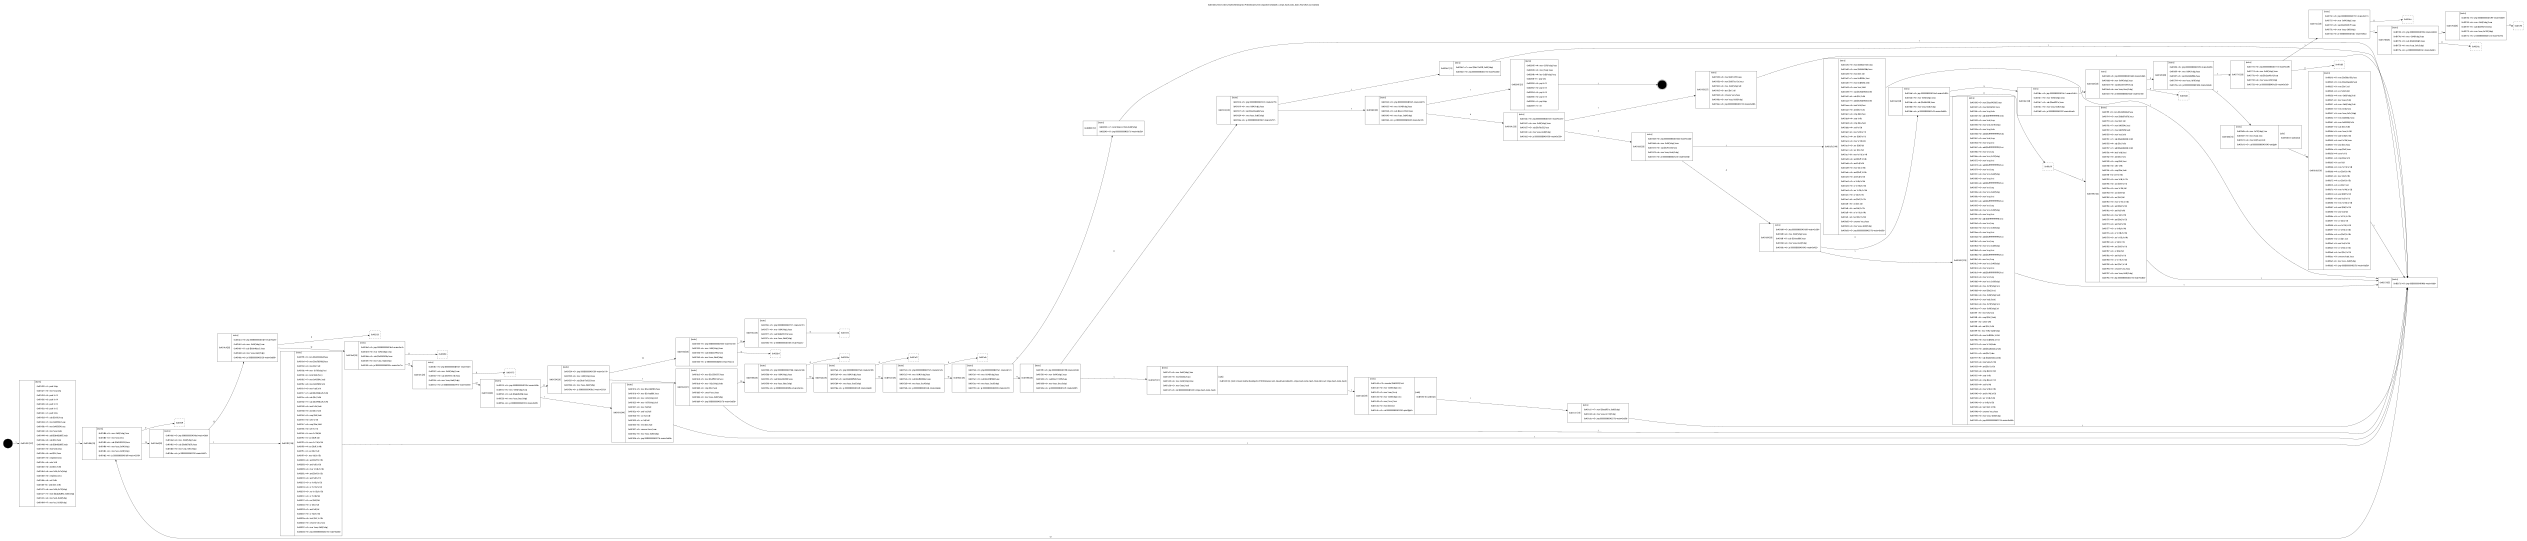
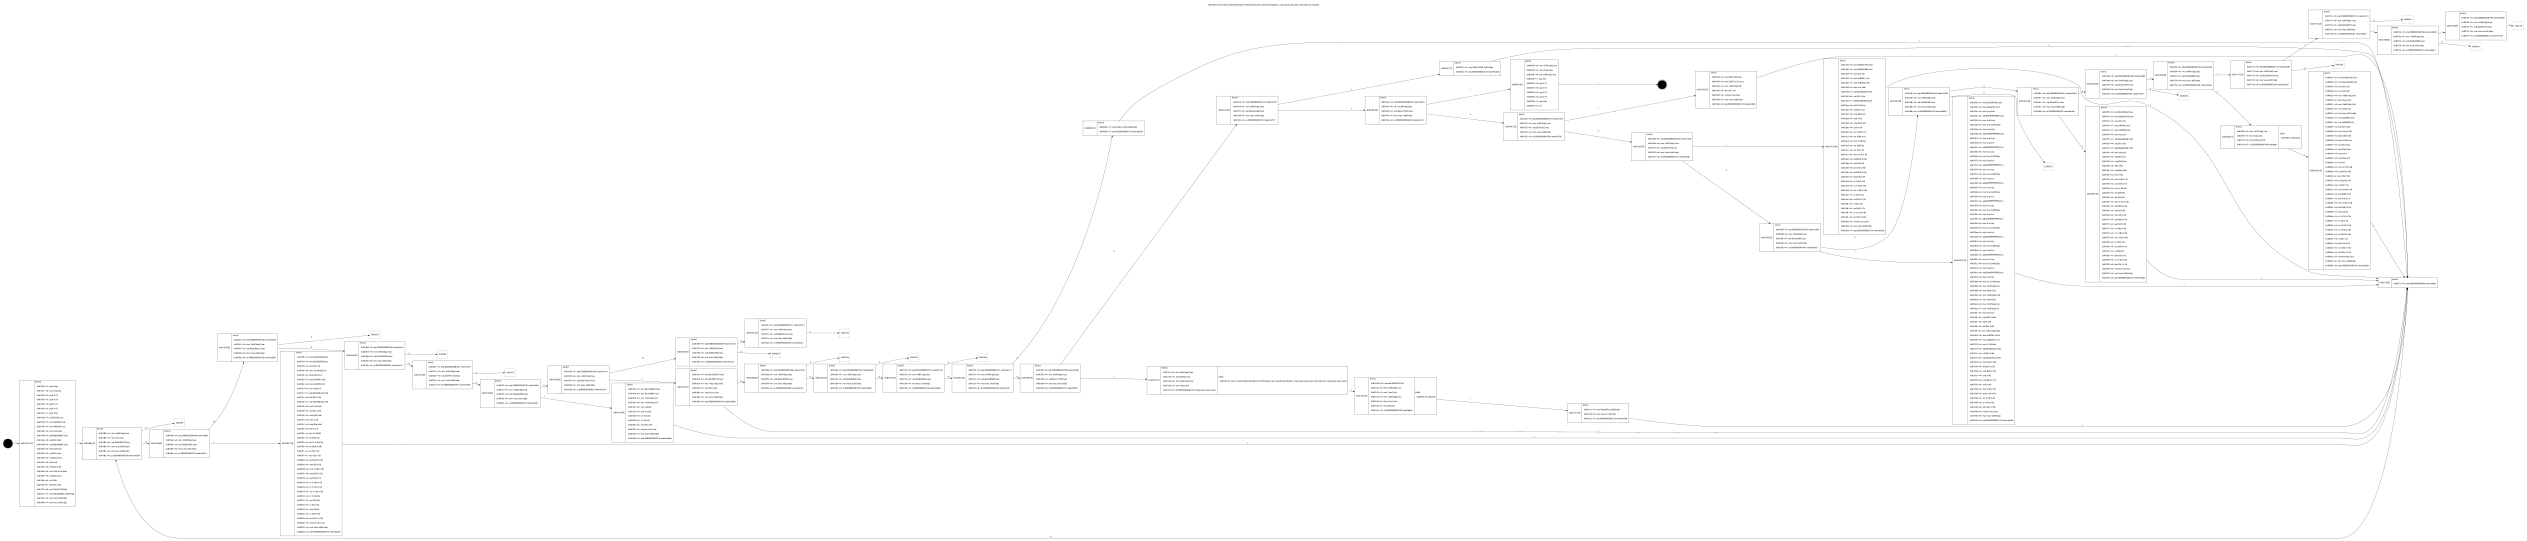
(2069, 175) -> (2071, 133)
